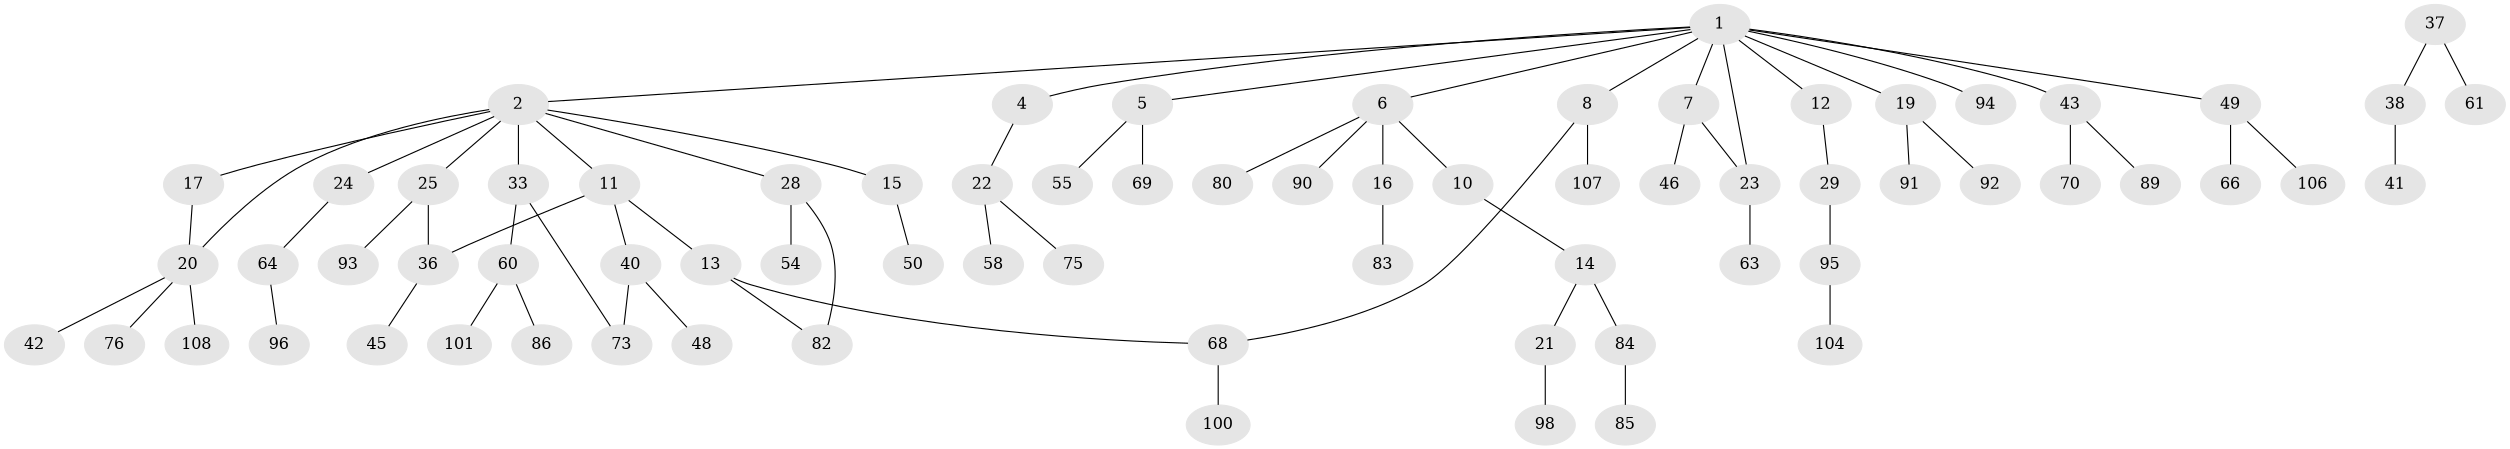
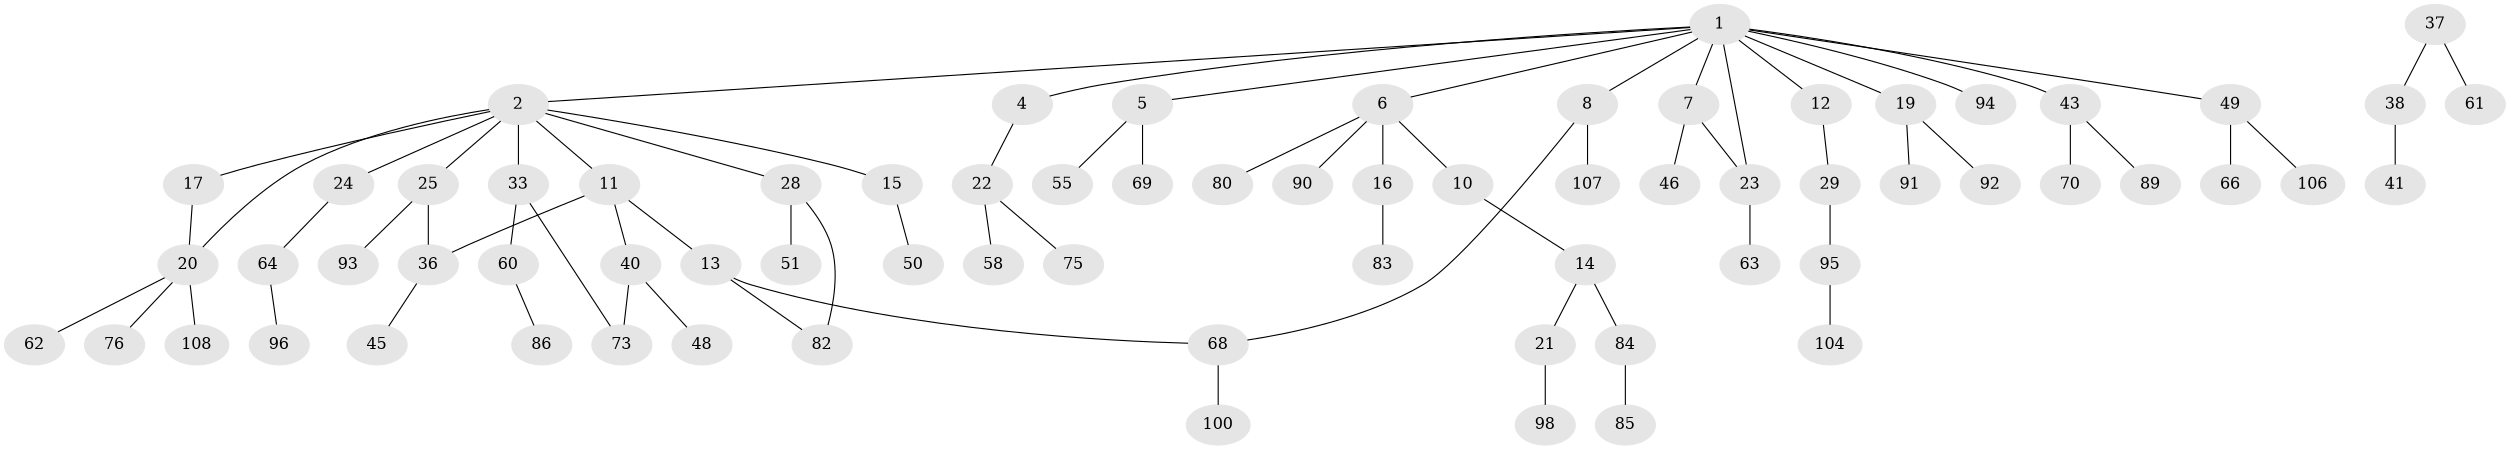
(791, 265) -> (791, 265)
(34, 345) -> (34, 345)
(459, 345) -> none
